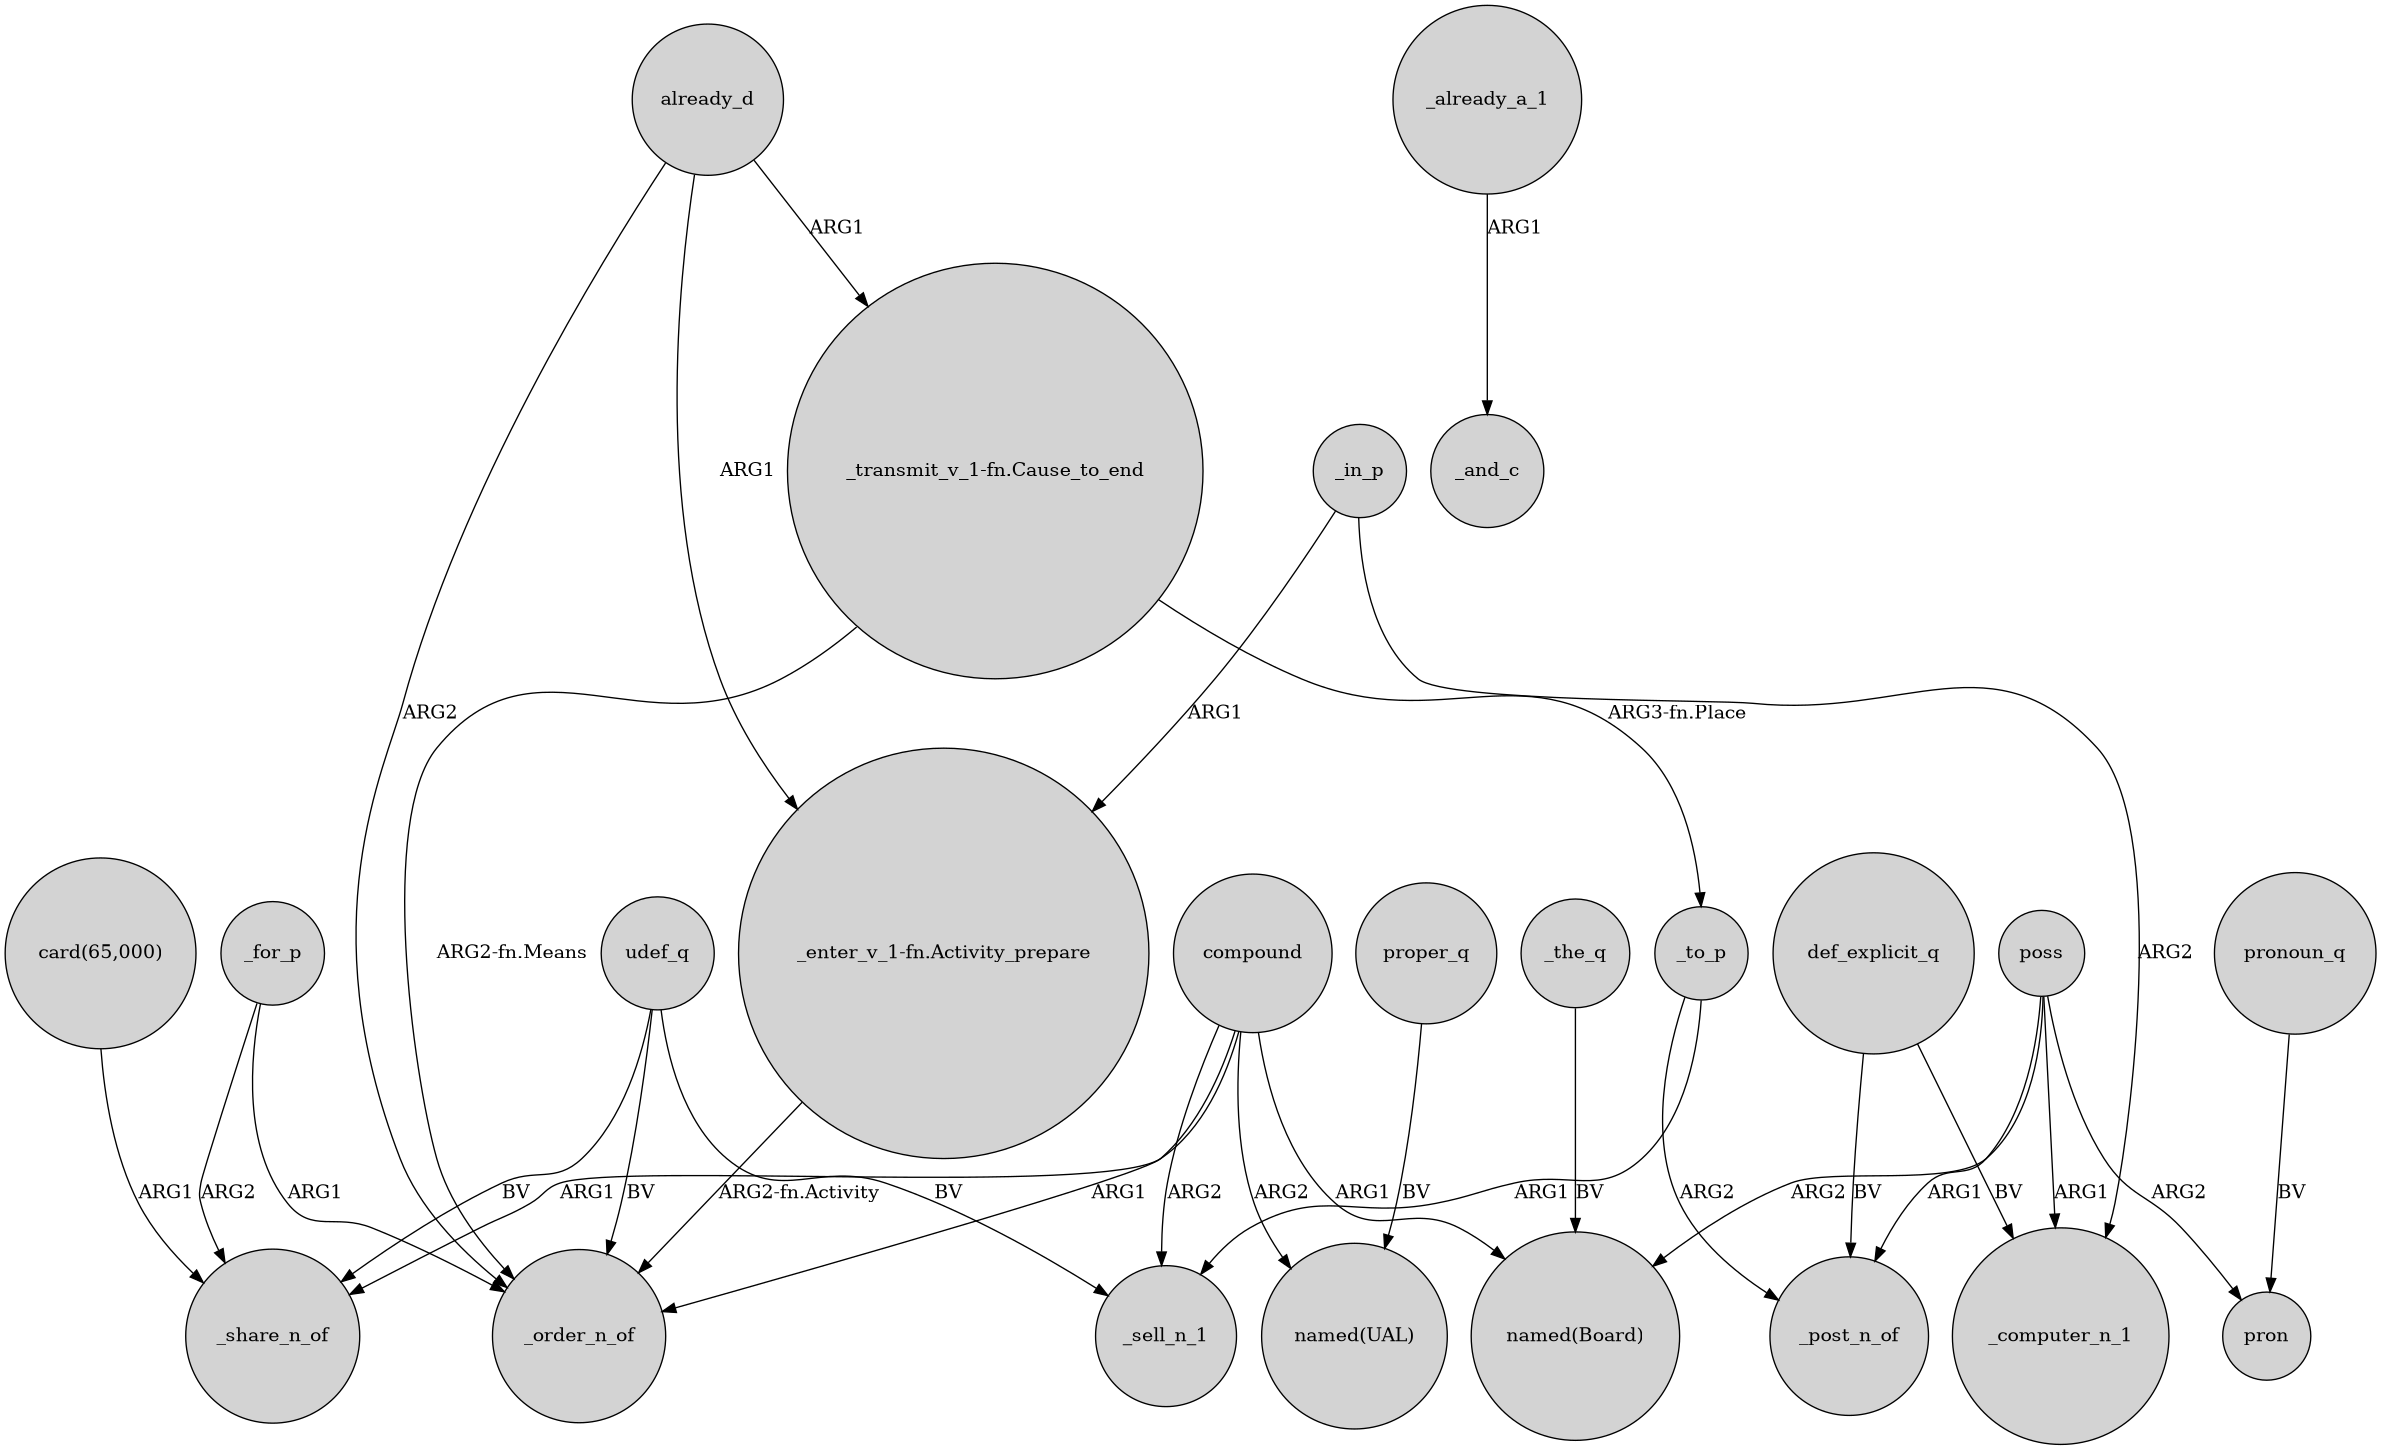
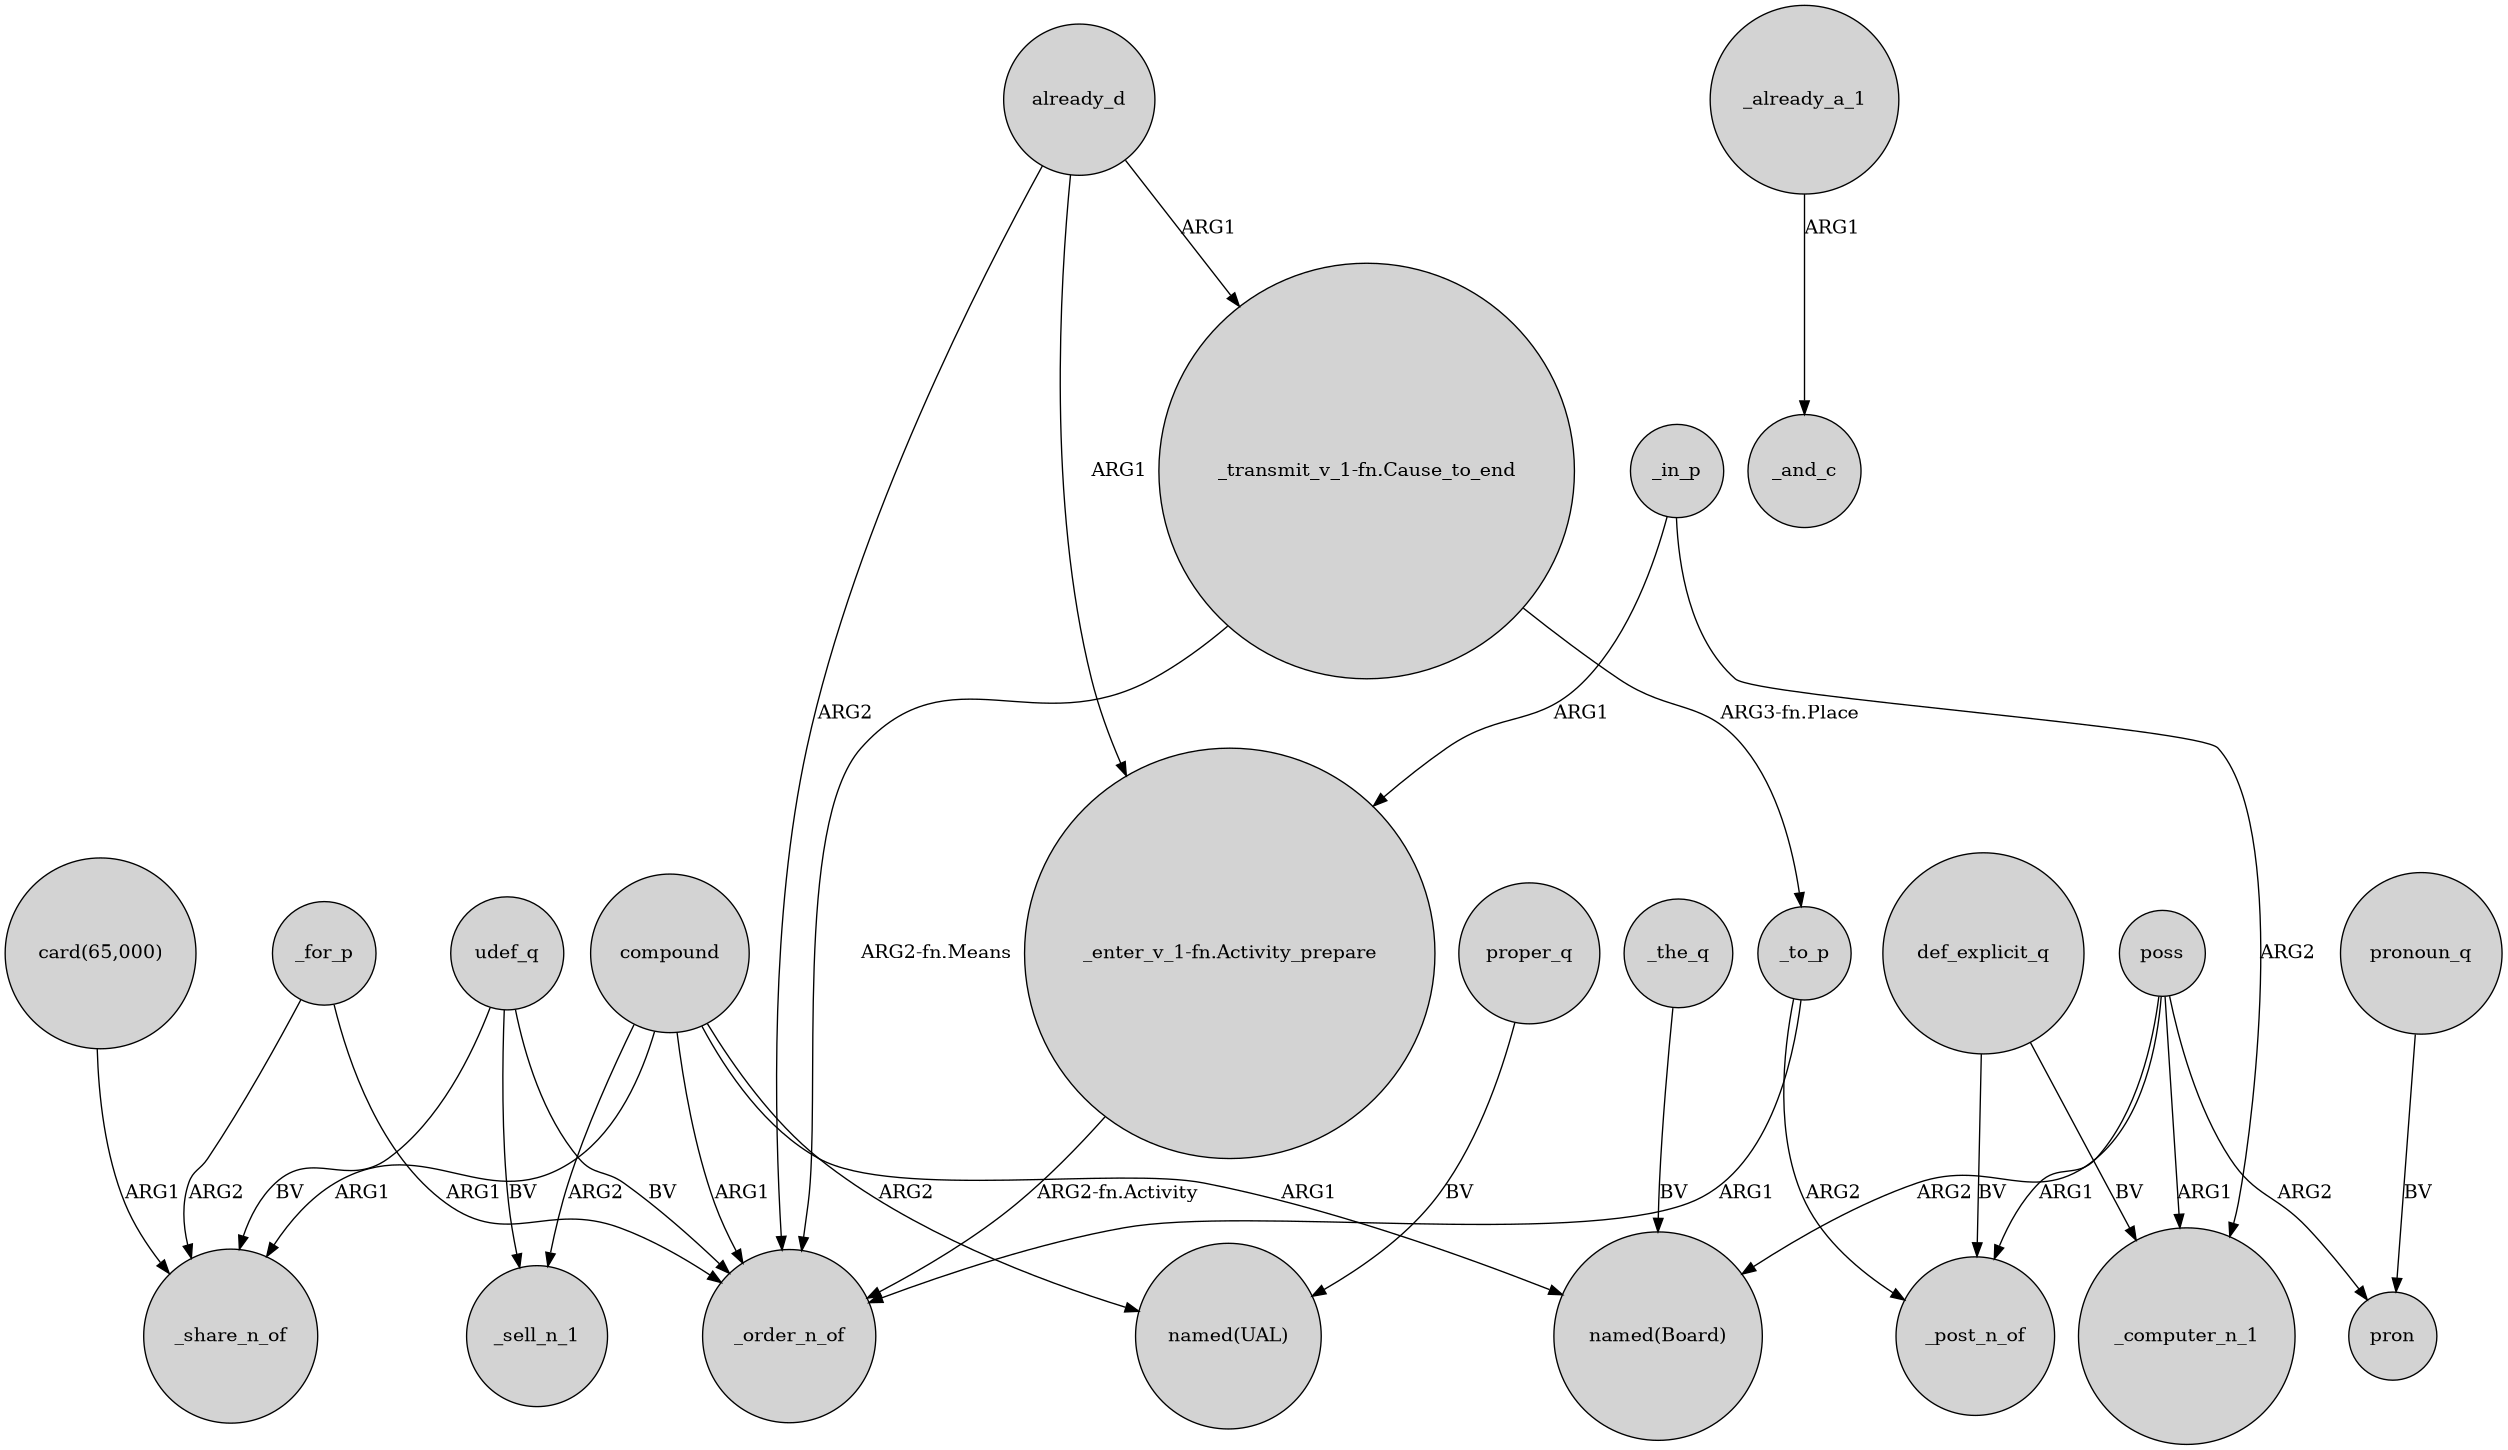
(1505, 1185) -> (1429, 1224)
